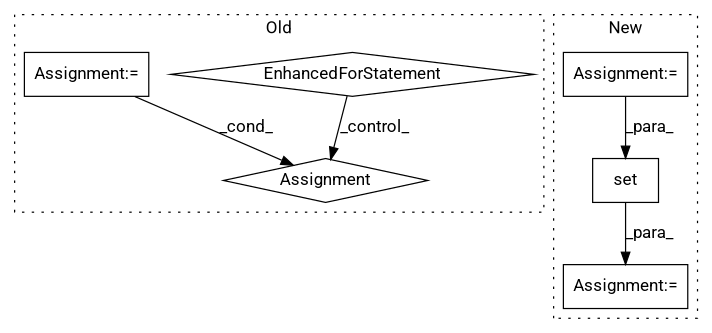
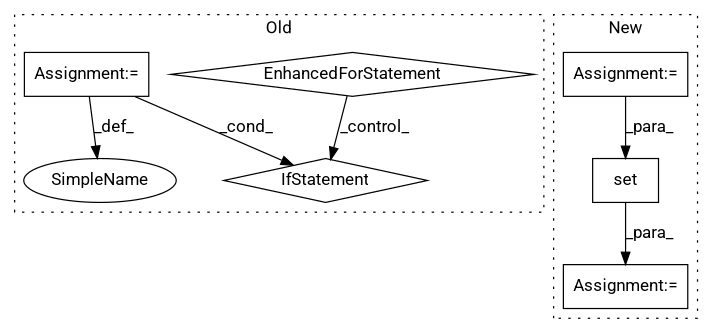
none -> (100, 180)
(326, 180) -> (326, 180)
